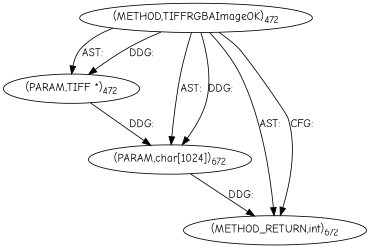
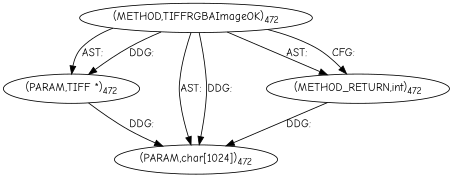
(219, 158) -> (245, 158)
(219, 193) -> (281, 123)
(332, 229) -> (415, 87)
